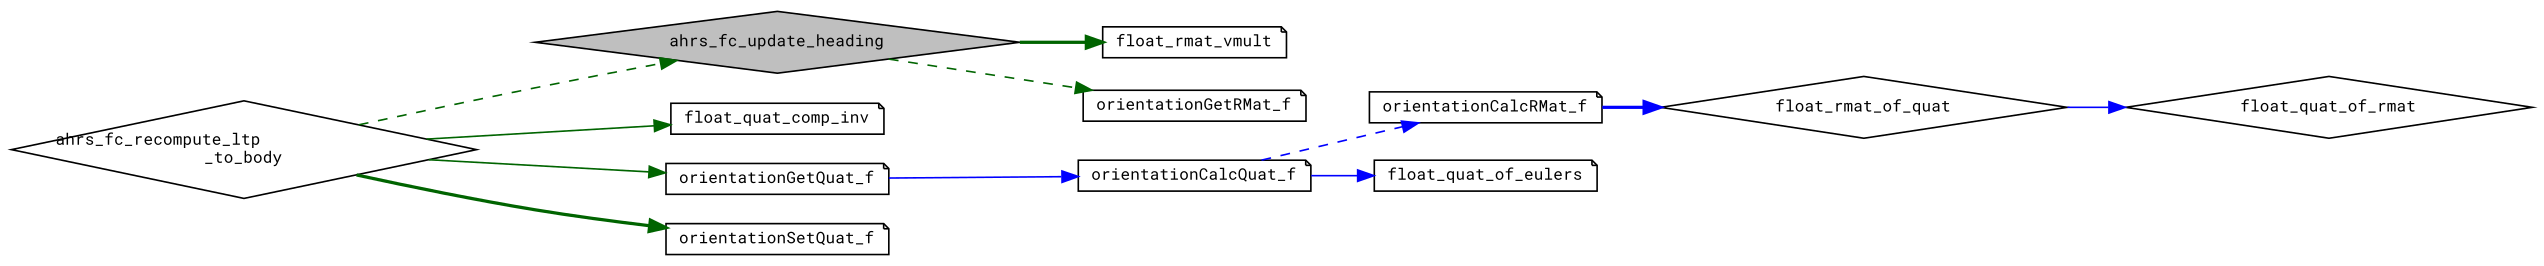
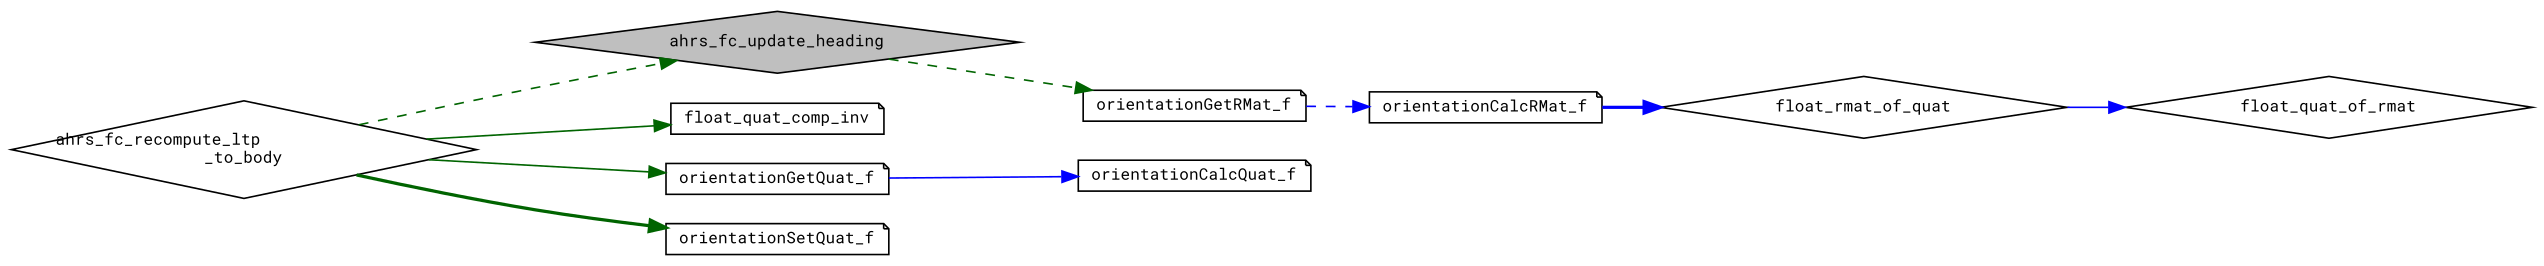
(1195, 42) -> none
(1332, 143) -> (1329, 106)
(1486, 176) -> none
